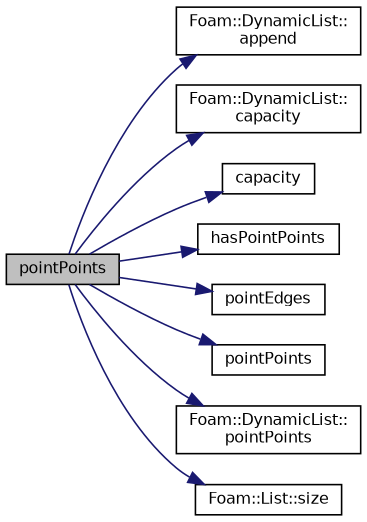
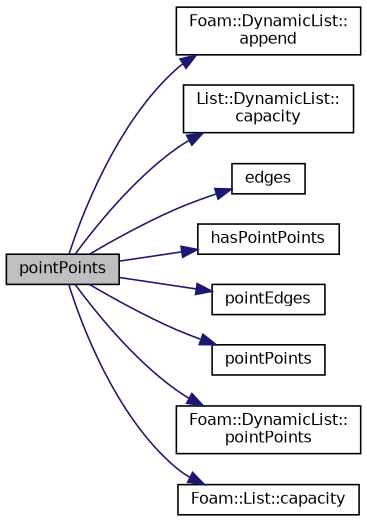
(269, 109) -> (269, 109)
(269, 179) -> (269, 179)
(269, 500) -> (269, 500)
